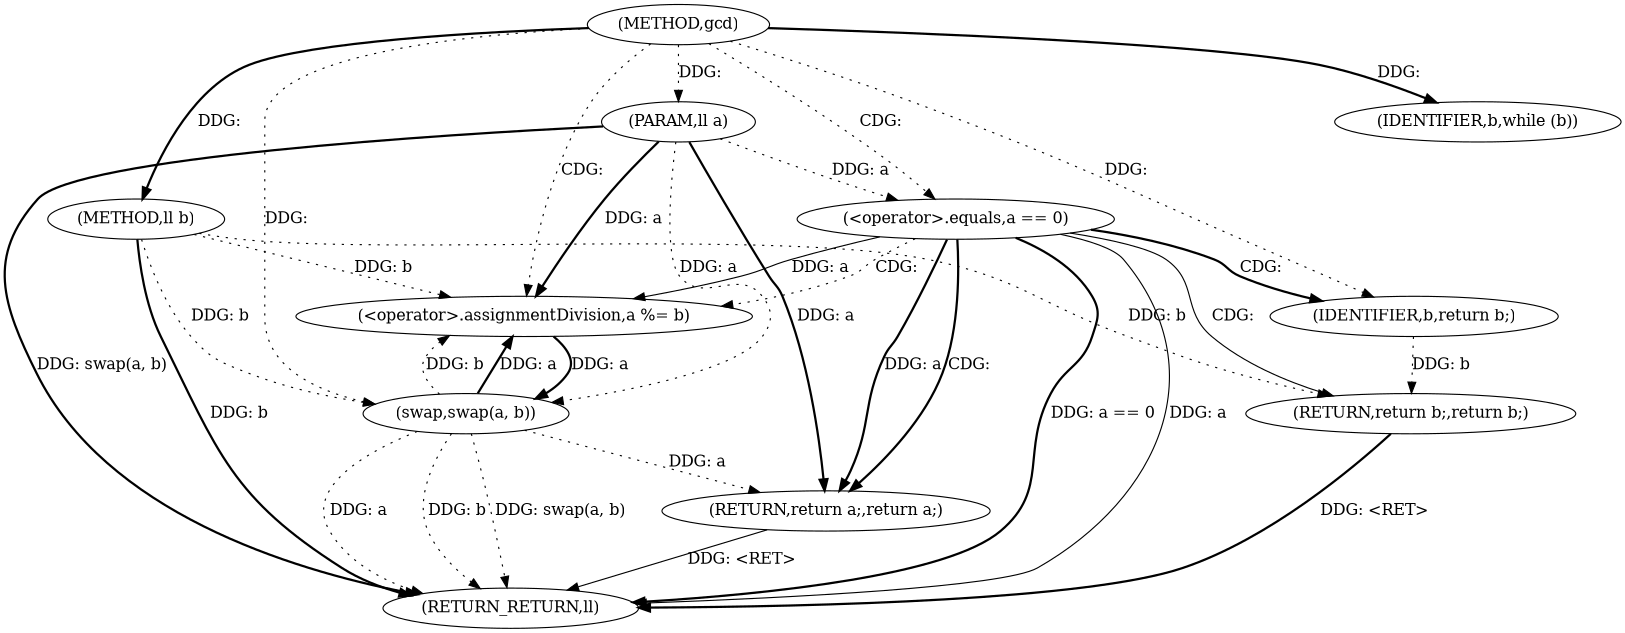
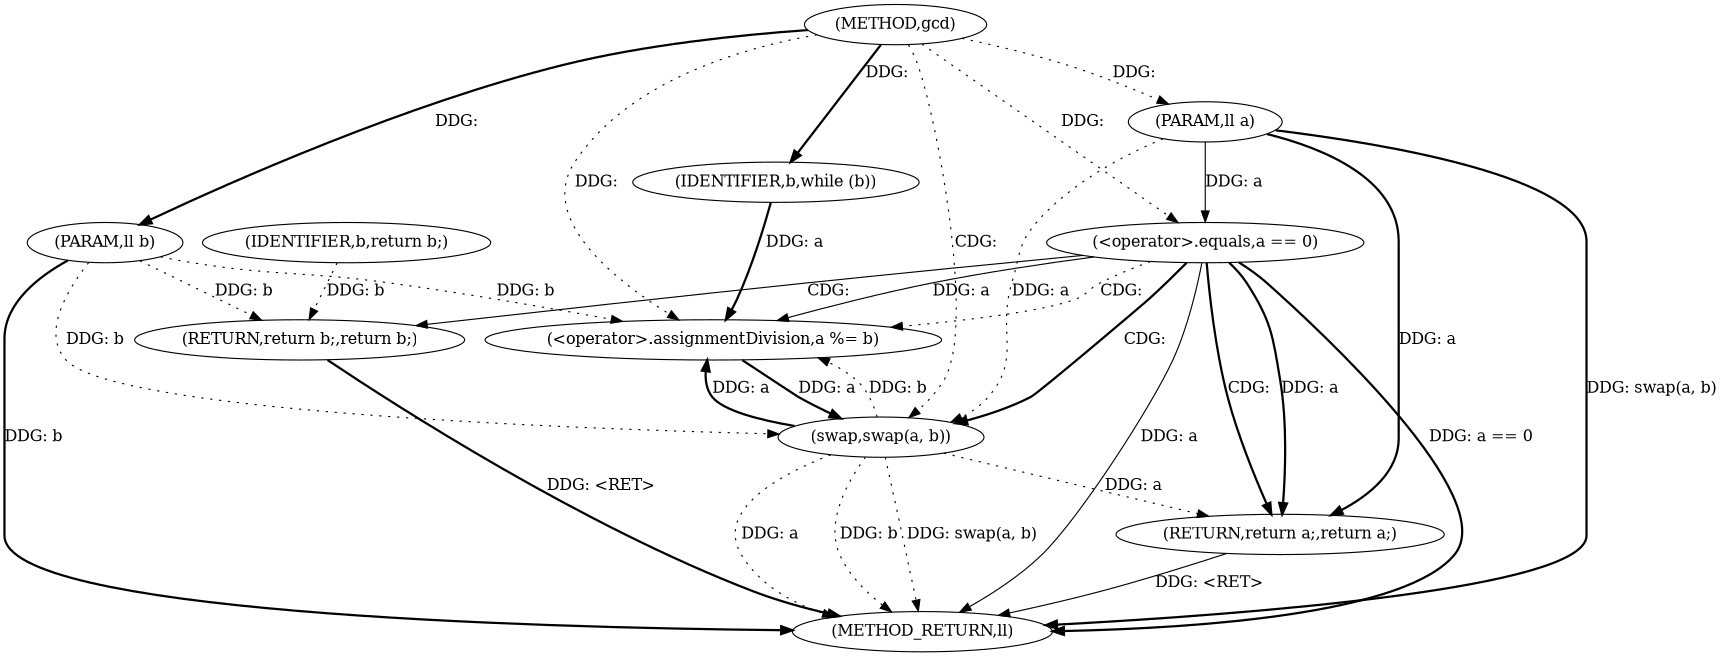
(884, 122) -> (1085, 122)
(1051, 156) -> none
(803, 169) -> (1205, 176)
(585, 171) -> (599, 182)
(596, 210) -> (754, 257)
(136, 219) -> (105, 243)
(289, 219) -> (979, 243)
(1204, 256) -> (1084, 354)
(511, 608) -> (922, 632)
